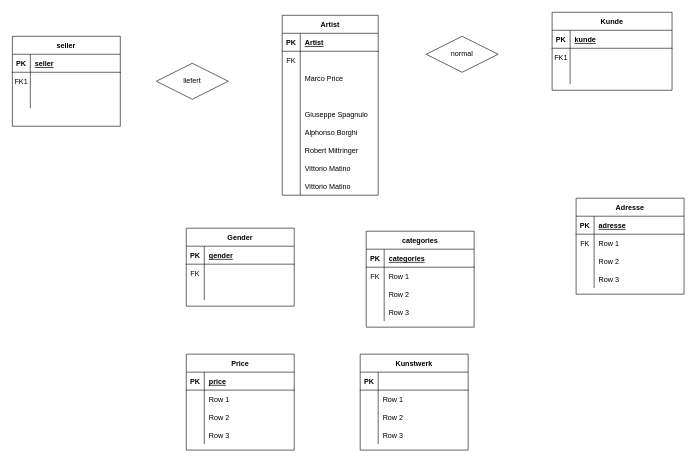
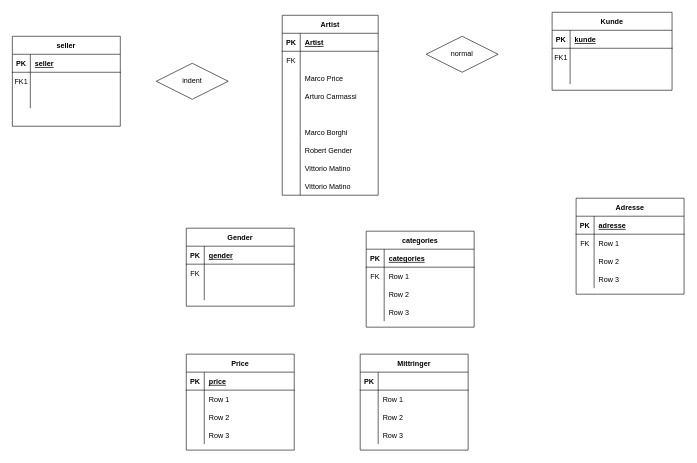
(192, 81) -> (192, 81)
none -> (339, 96)
(339, 114) -> none
(332, 133) -> (327, 133)
(336, 151) -> (330, 151)
(414, 364) -> (414, 364)
